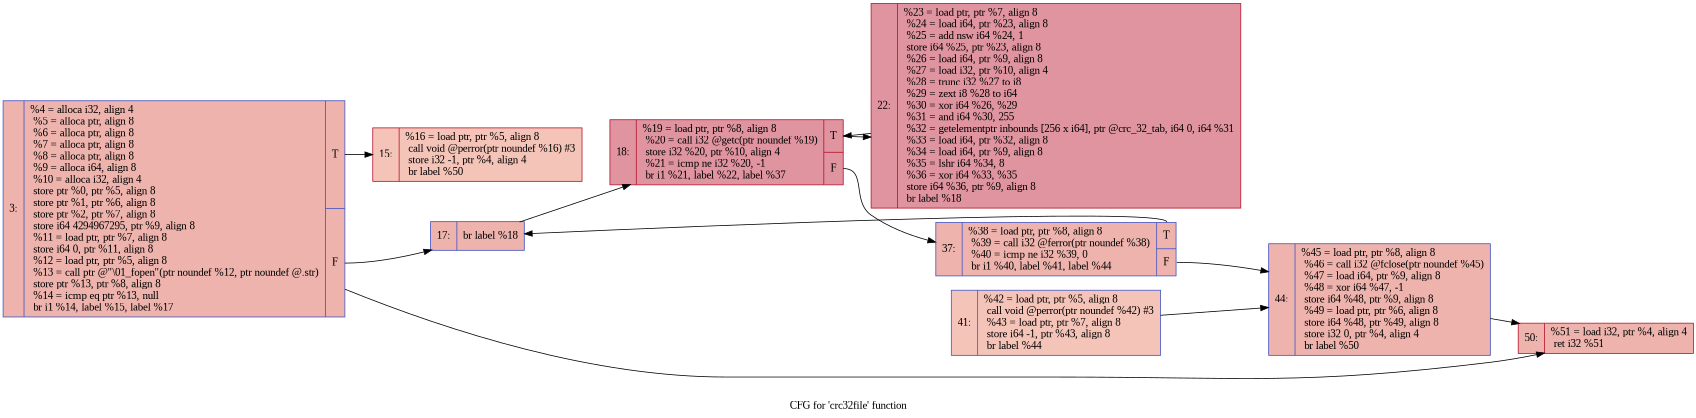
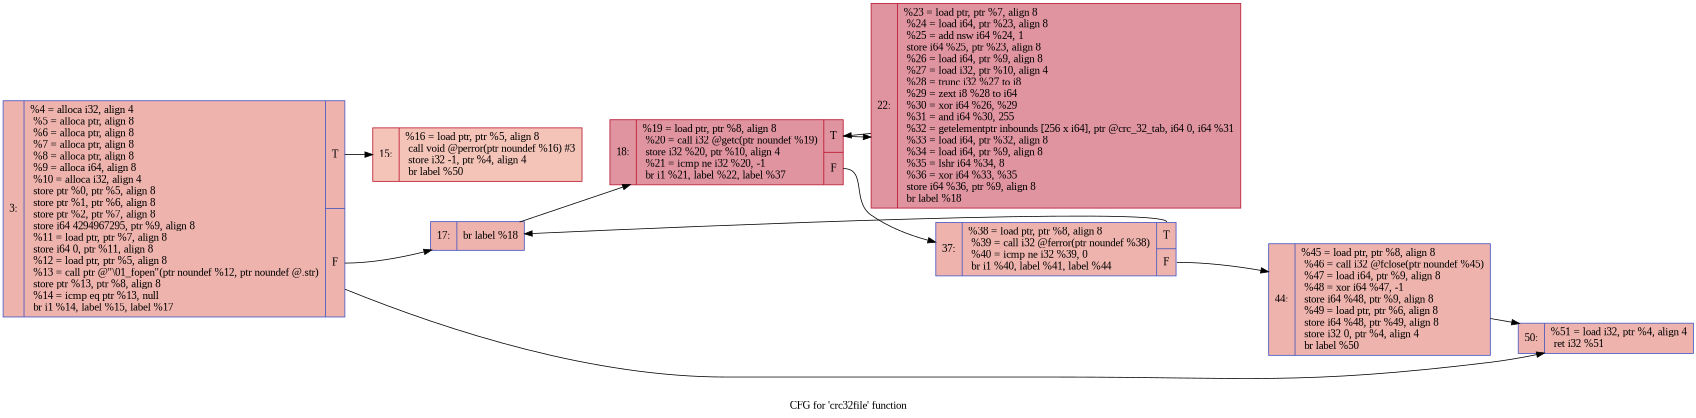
(1056, 323) -> none
(1606, 338) -> (1606, 338)
